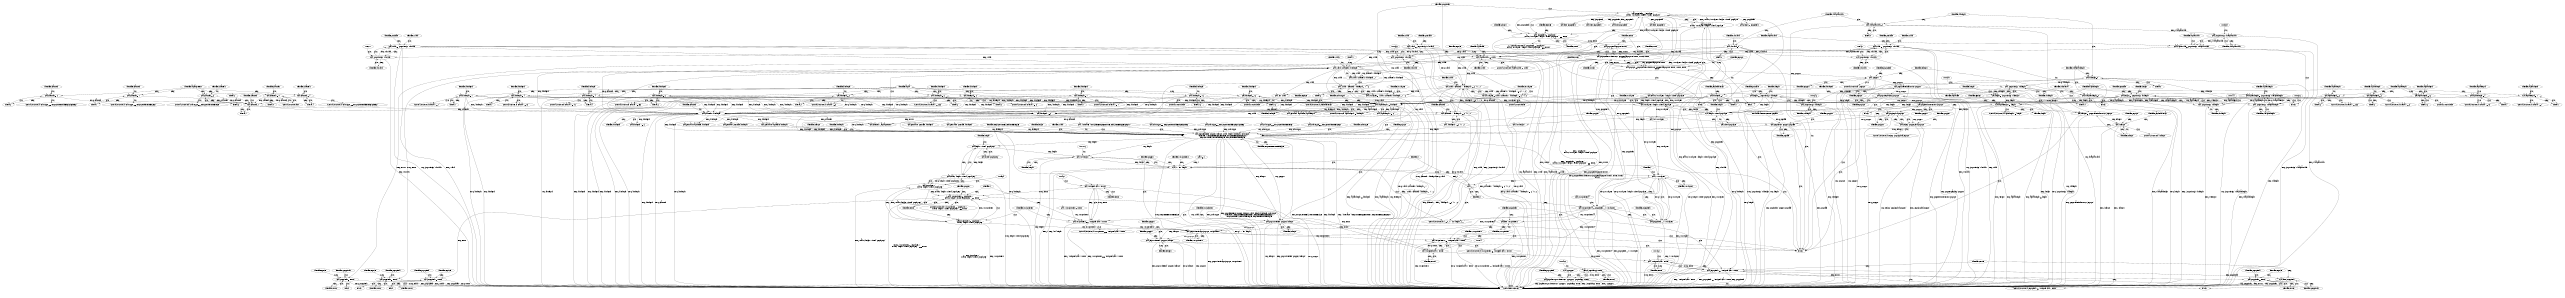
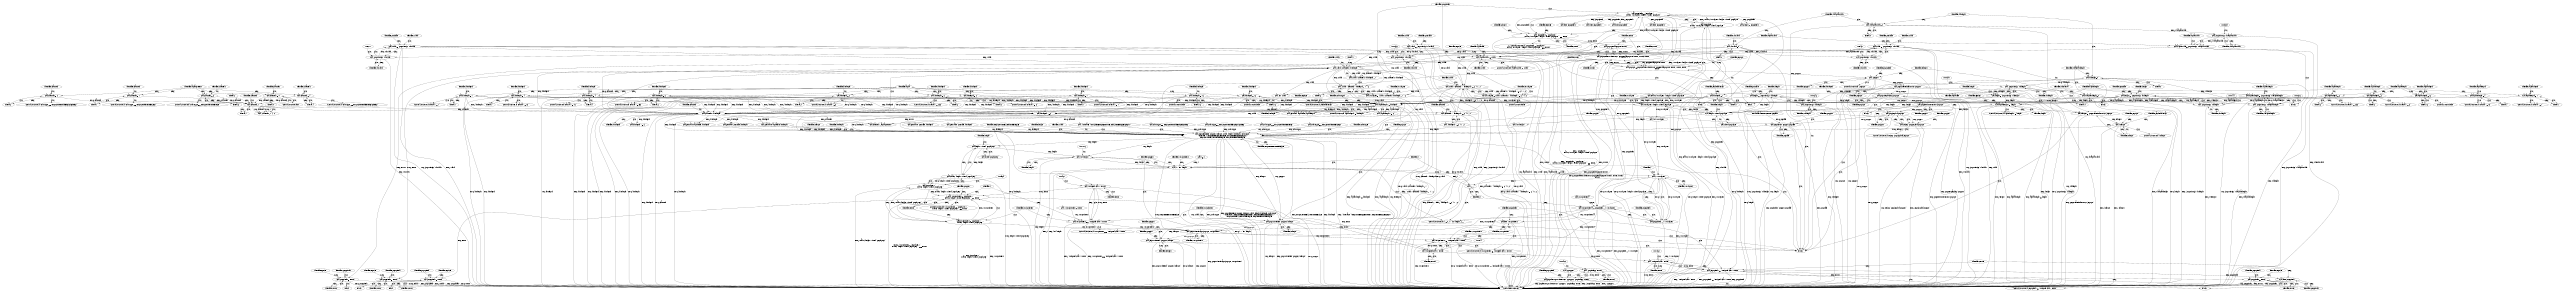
none -> (267, 114)
(2317, 162) -> (2317, 162)
(1593, 203) -> (1593, 203)
(1593, 271) -> (1593, 271)
